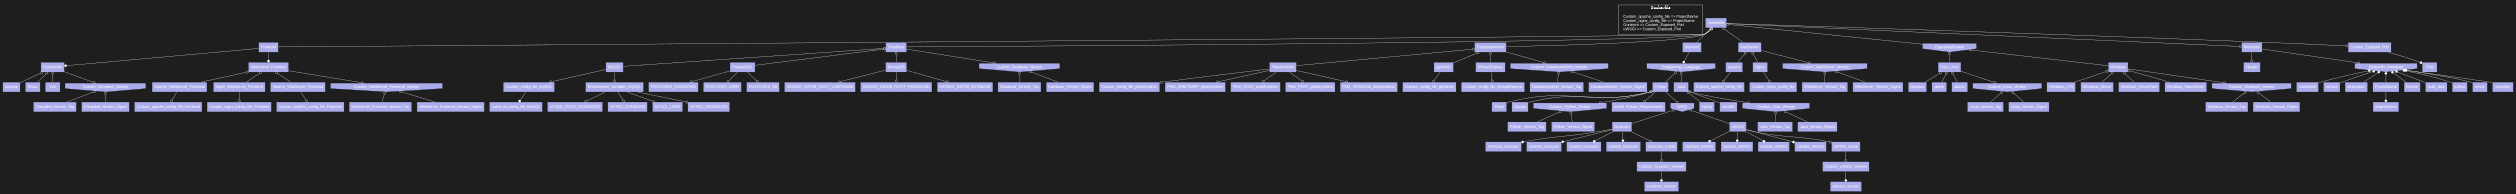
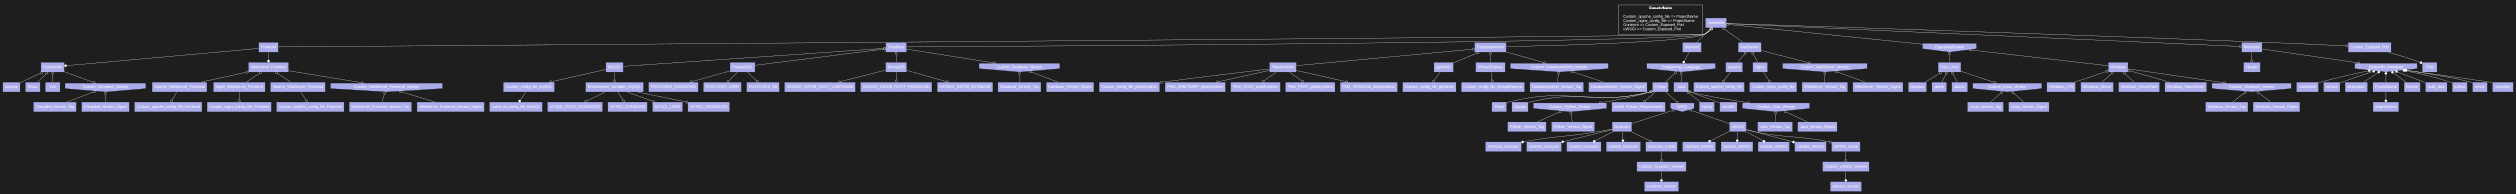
(1661, 8) -> (1661, 8)
